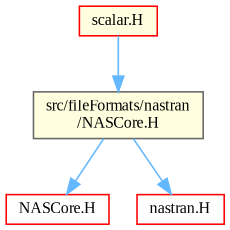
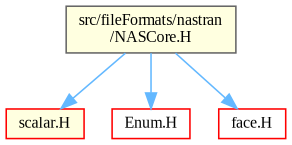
(118, 56) -> (99, 76)
(58, 209) -> (151, 124)
(181, 209) -> (252, 124)
